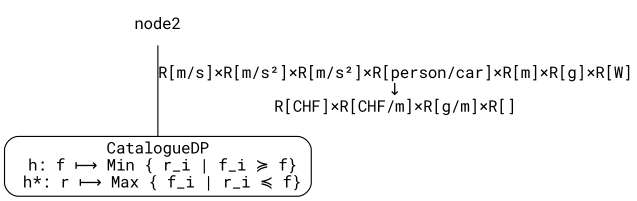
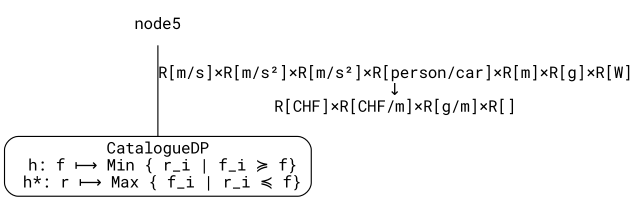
(158, 25) -> (158, 25)
